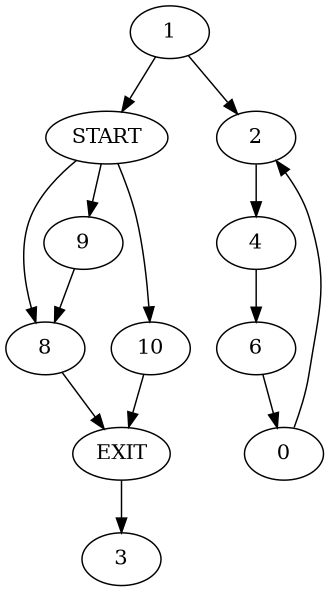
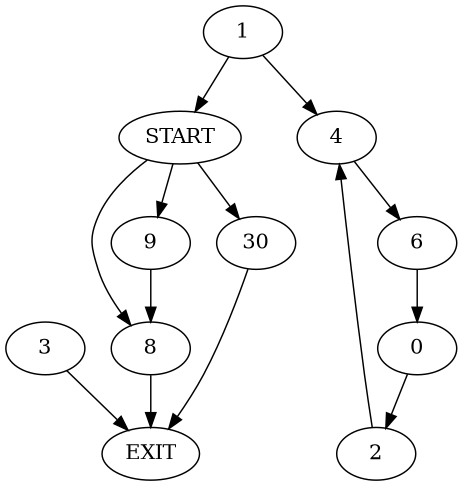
(208, 79) -> (285, 79)
(151, 348) -> (256, 243)
(122, 499) -> (92, 395)
